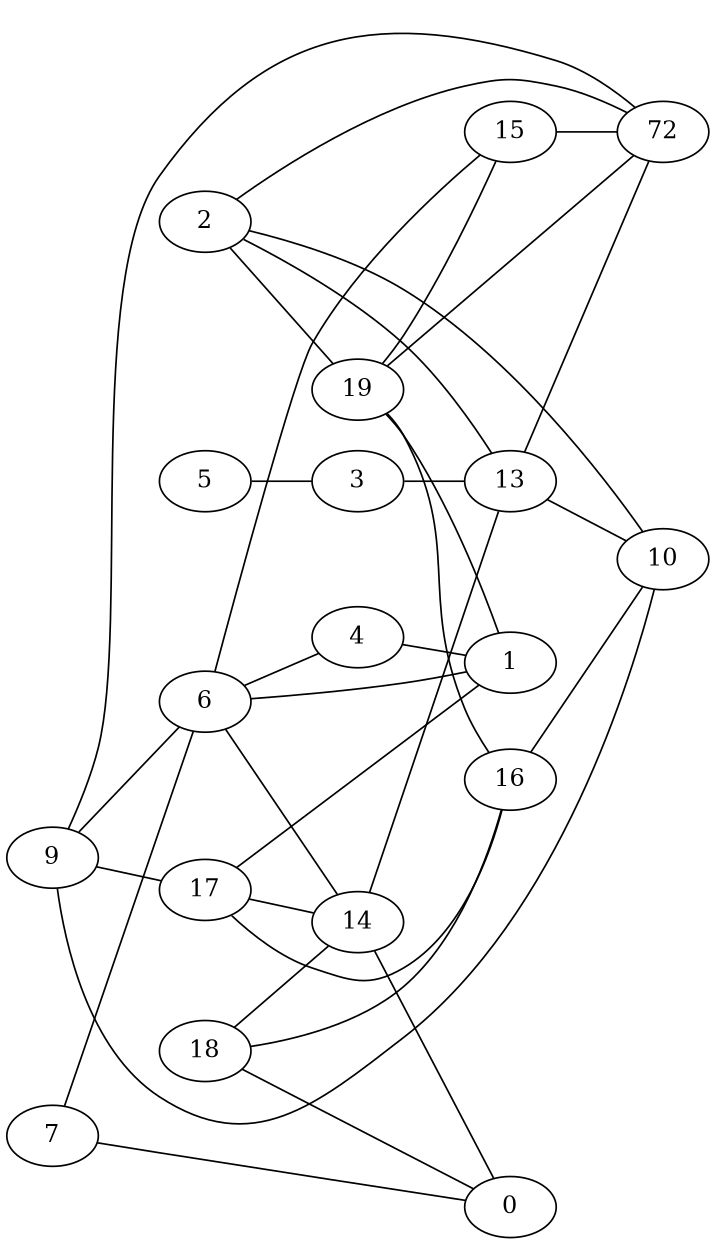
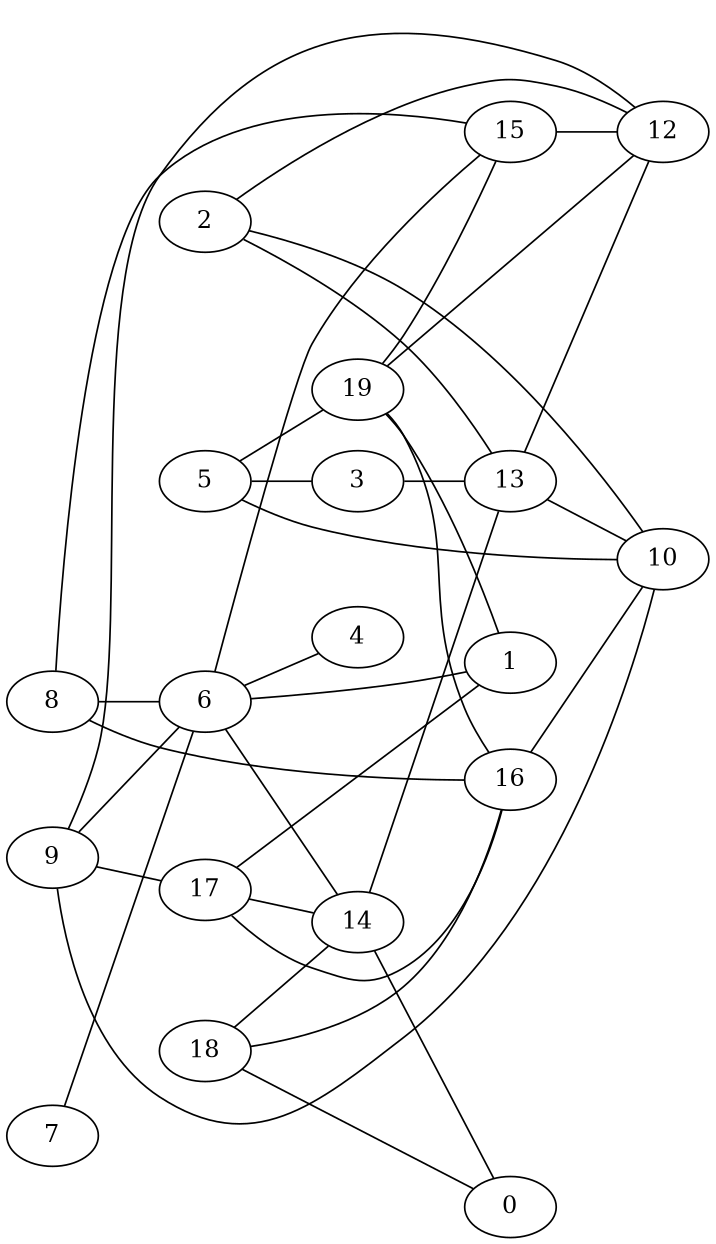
(663, 132) -> (663, 132)
(282, 306) -> (294, 428)
none -> (426, 548)
(434, 650) -> none
none -> (53, 702)
(281, 1172) -> none
